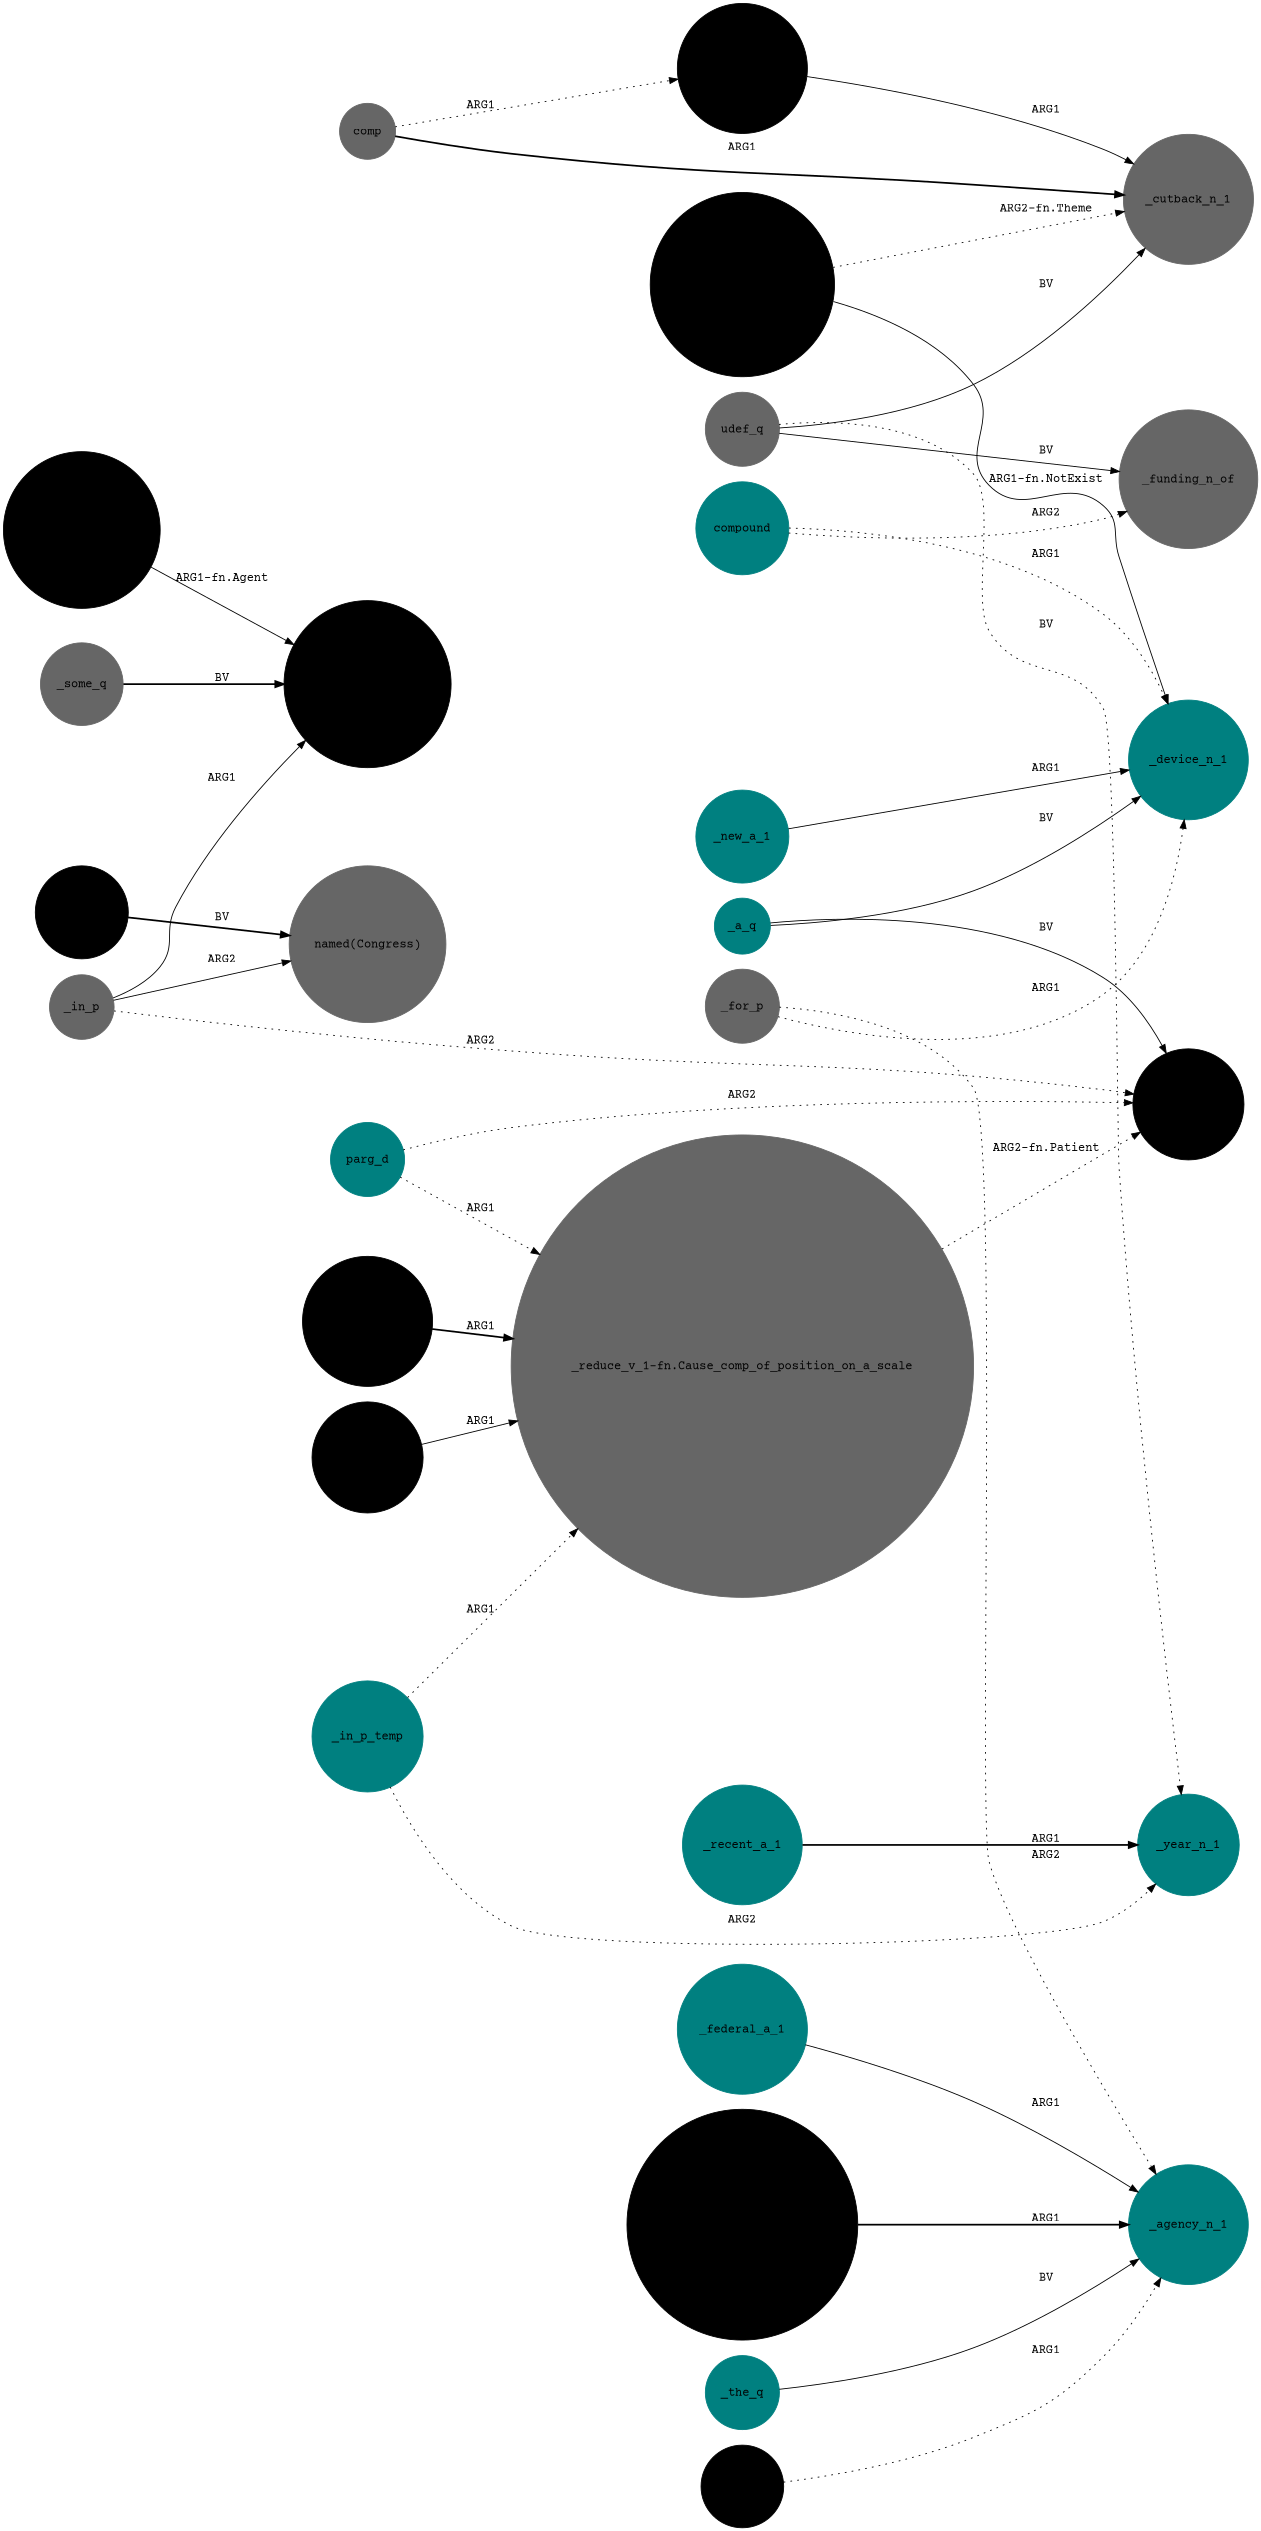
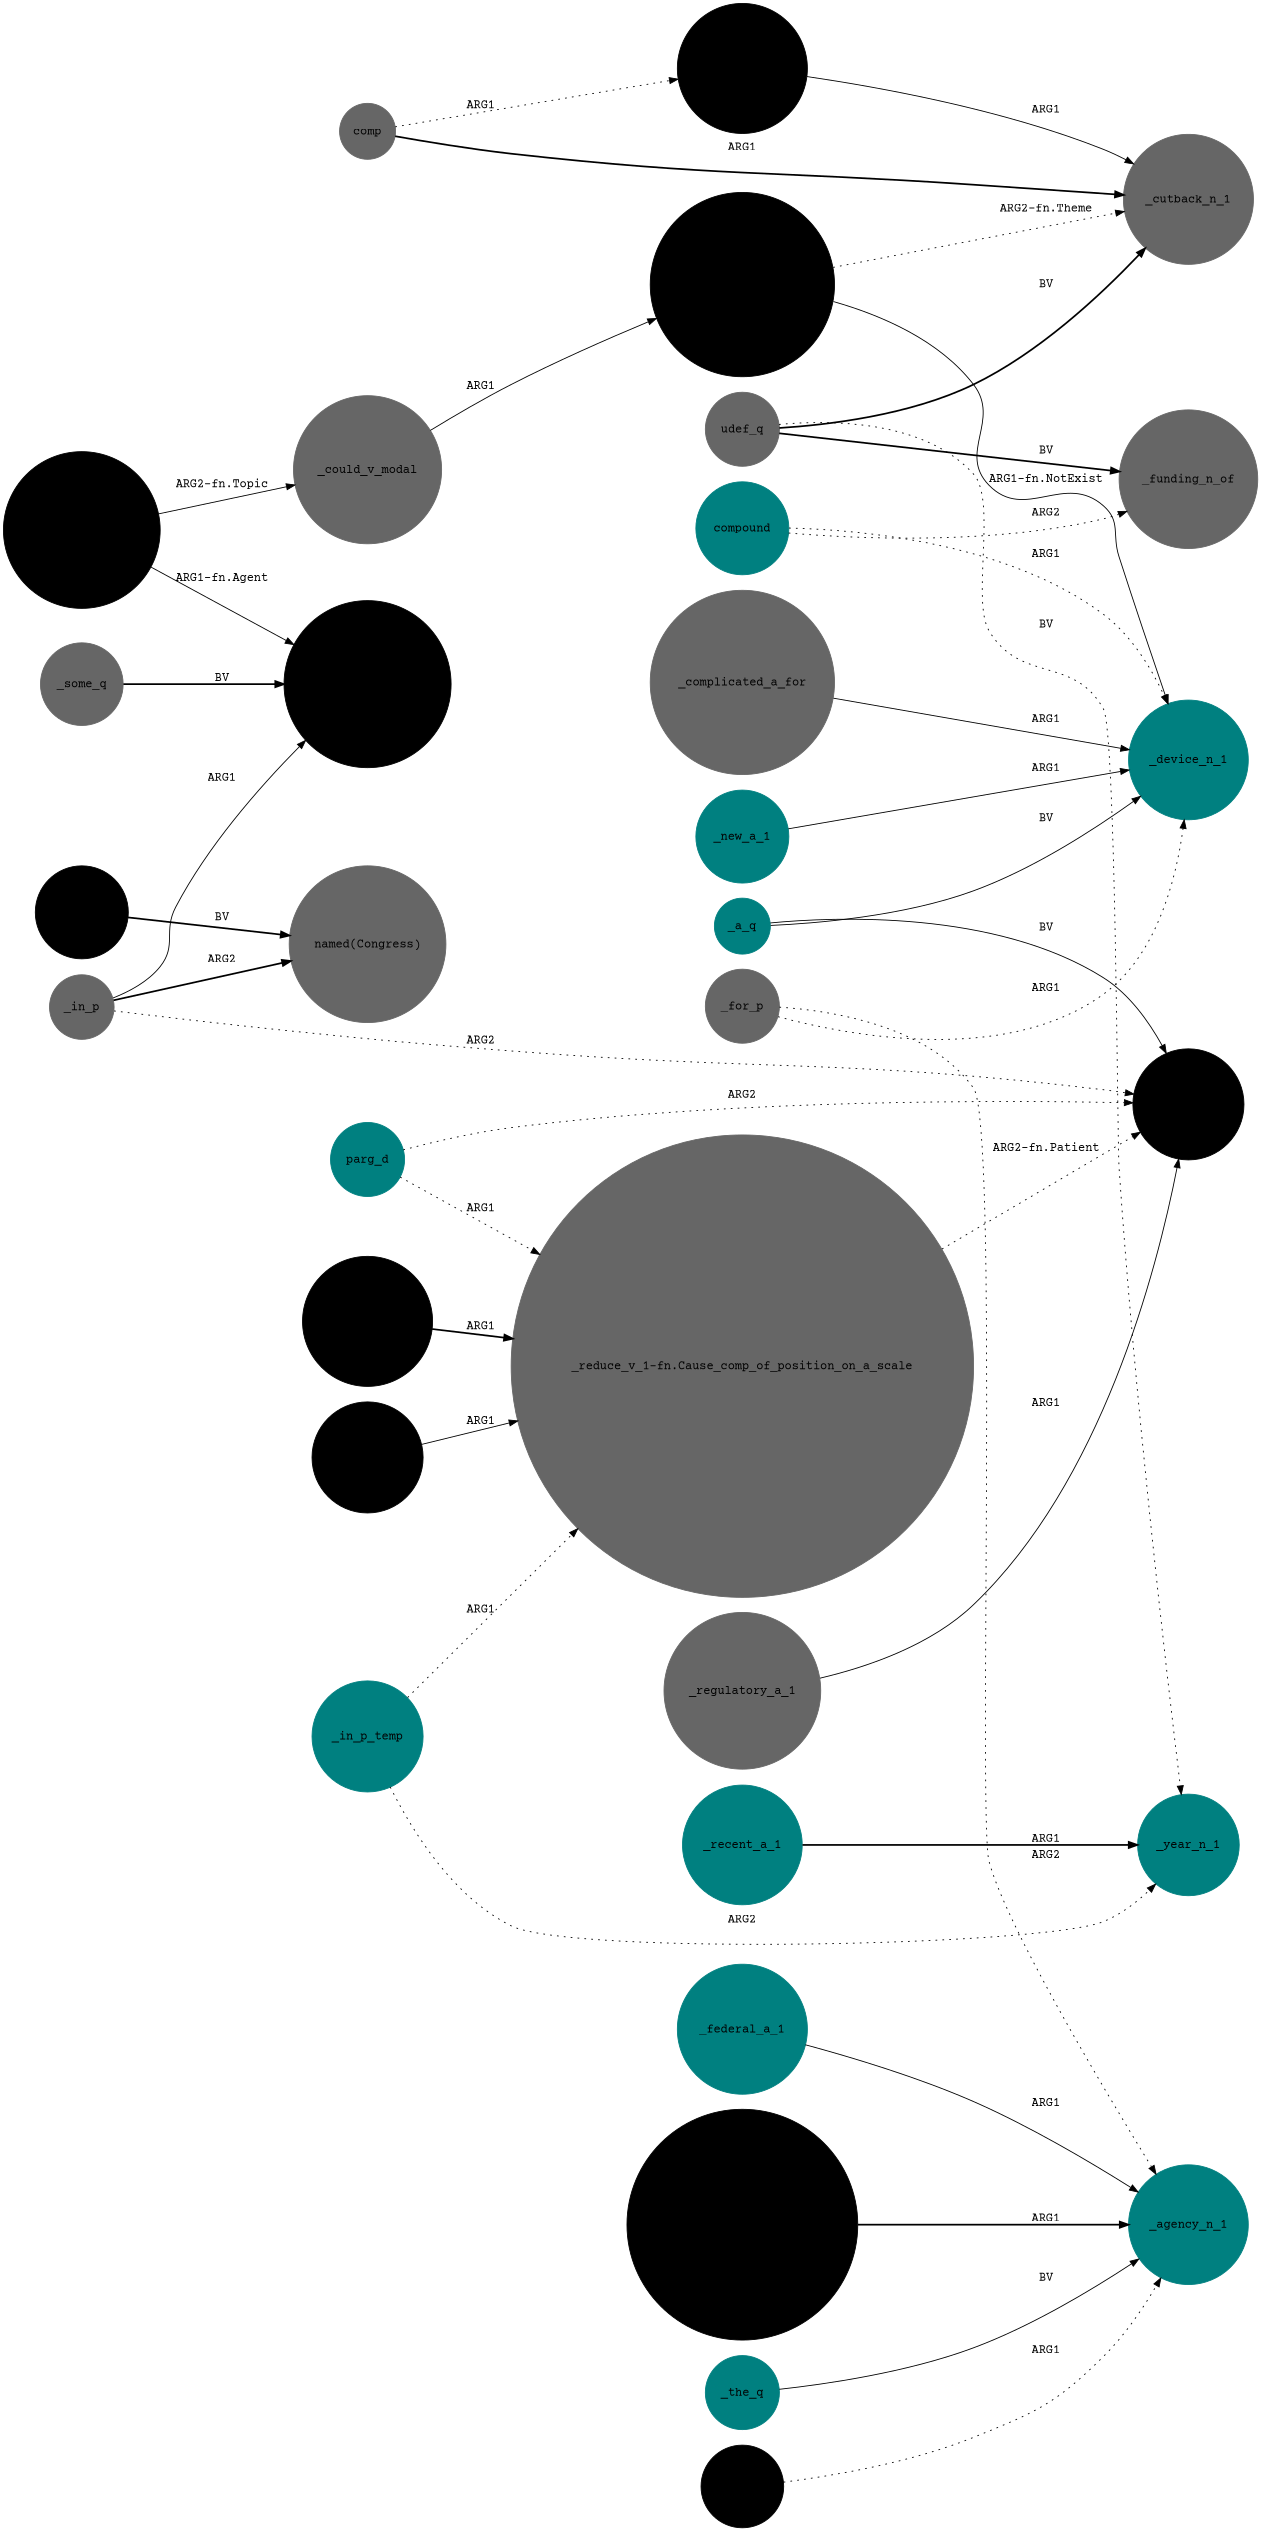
(978, 382) -> (978, 382)
(928, 450) -> (928, 450)
none -> (368, 470)
none -> (742, 682)
(198, 982) -> (198, 982)
none -> (742, 1691)
